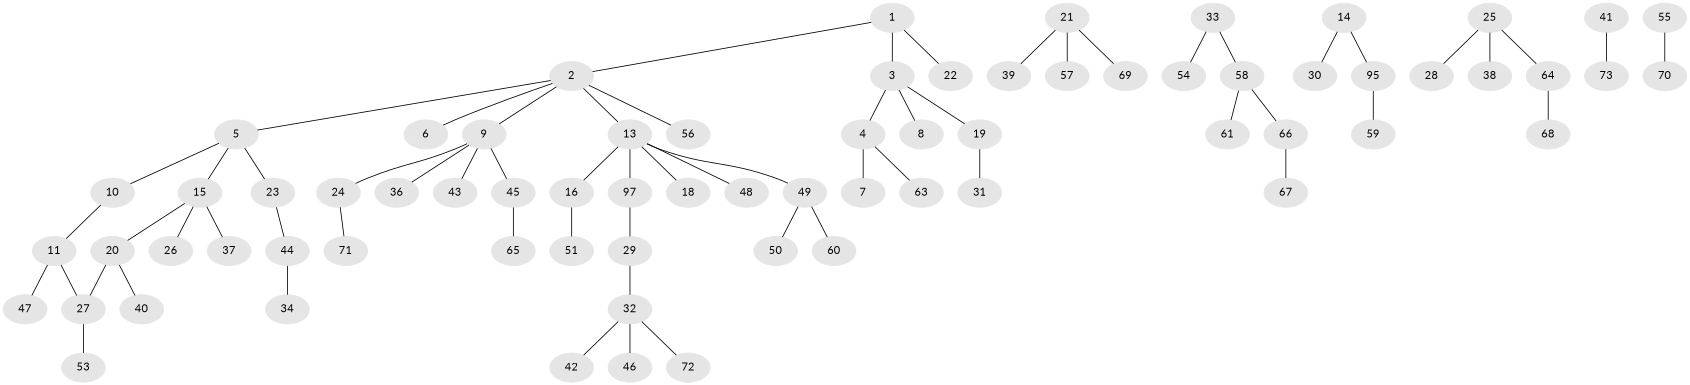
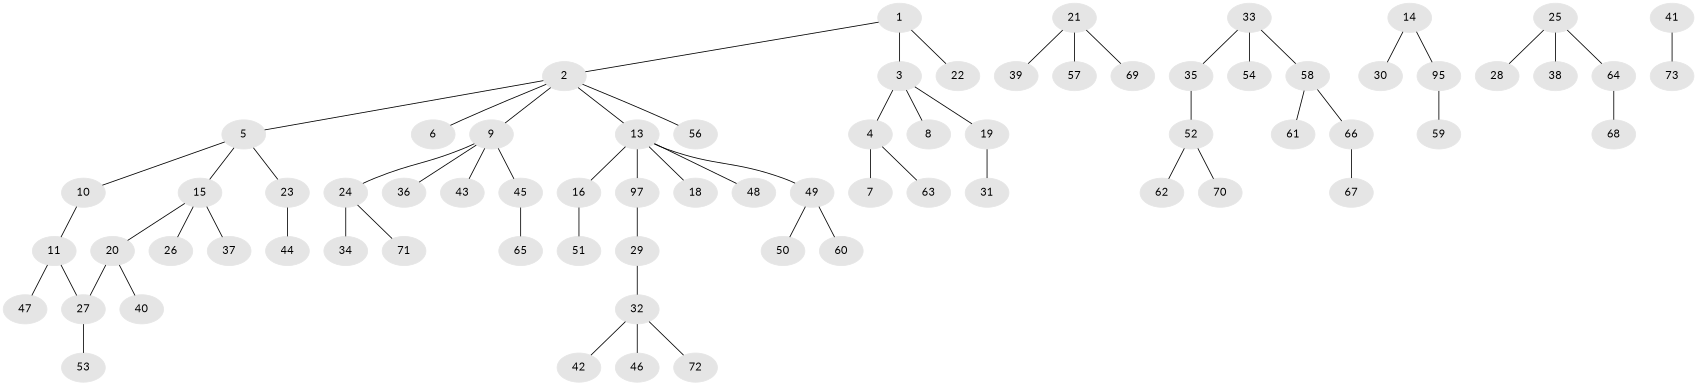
(1665, 18) -> (1191, 134)
none -> (1191, 76)
none -> (1162, 193)
(287, 280) -> (346, 222)
